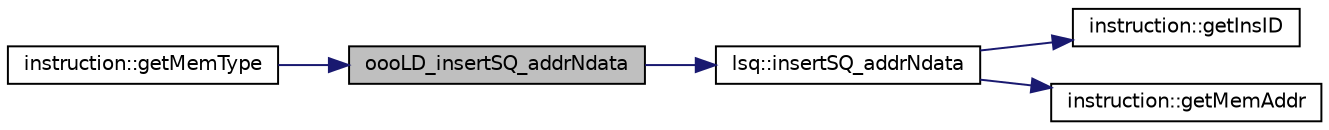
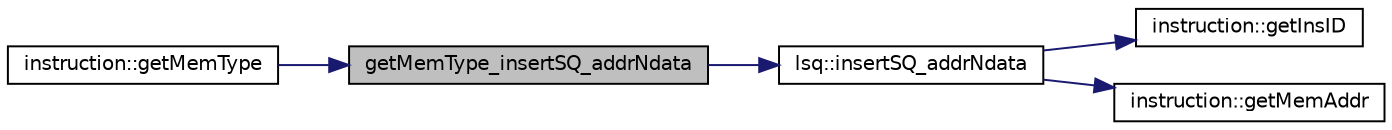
(497, 65) -> (529, 65)
